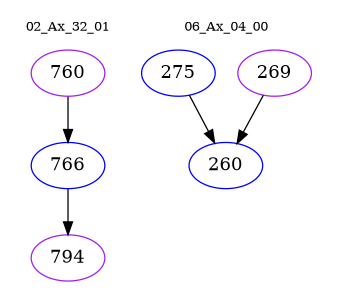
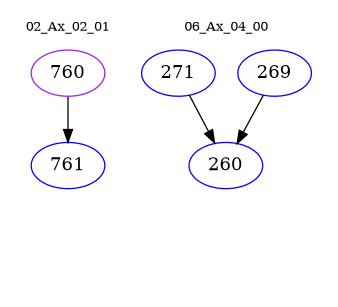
(68, 28) -> (68, 28)
(178, 73) -> (178, 73)
(275, 73) -> (275, 73)
(68, 166) -> (68, 166)
(68, 258) -> none
